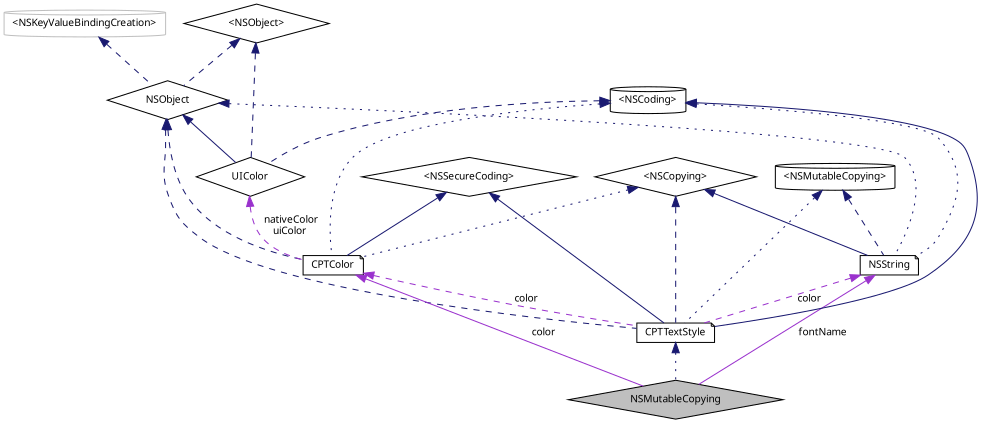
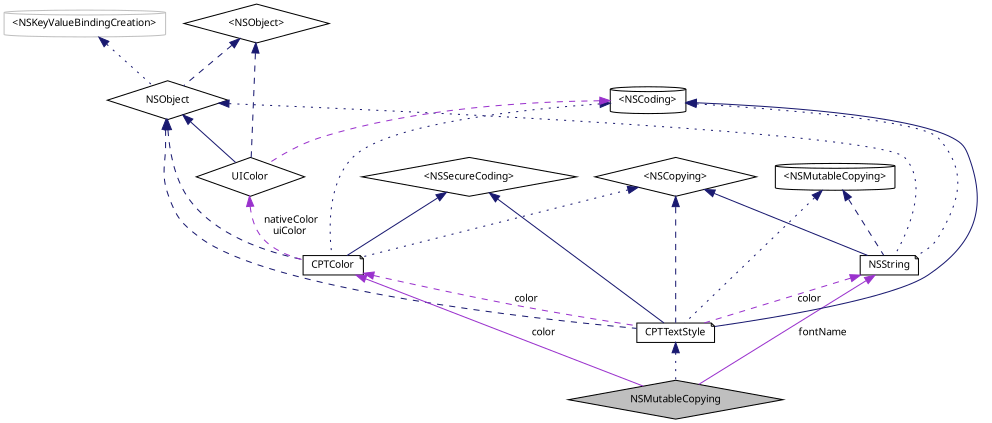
(130, 65) -> (130, 65)
(396, 119) -> (396, 119)
